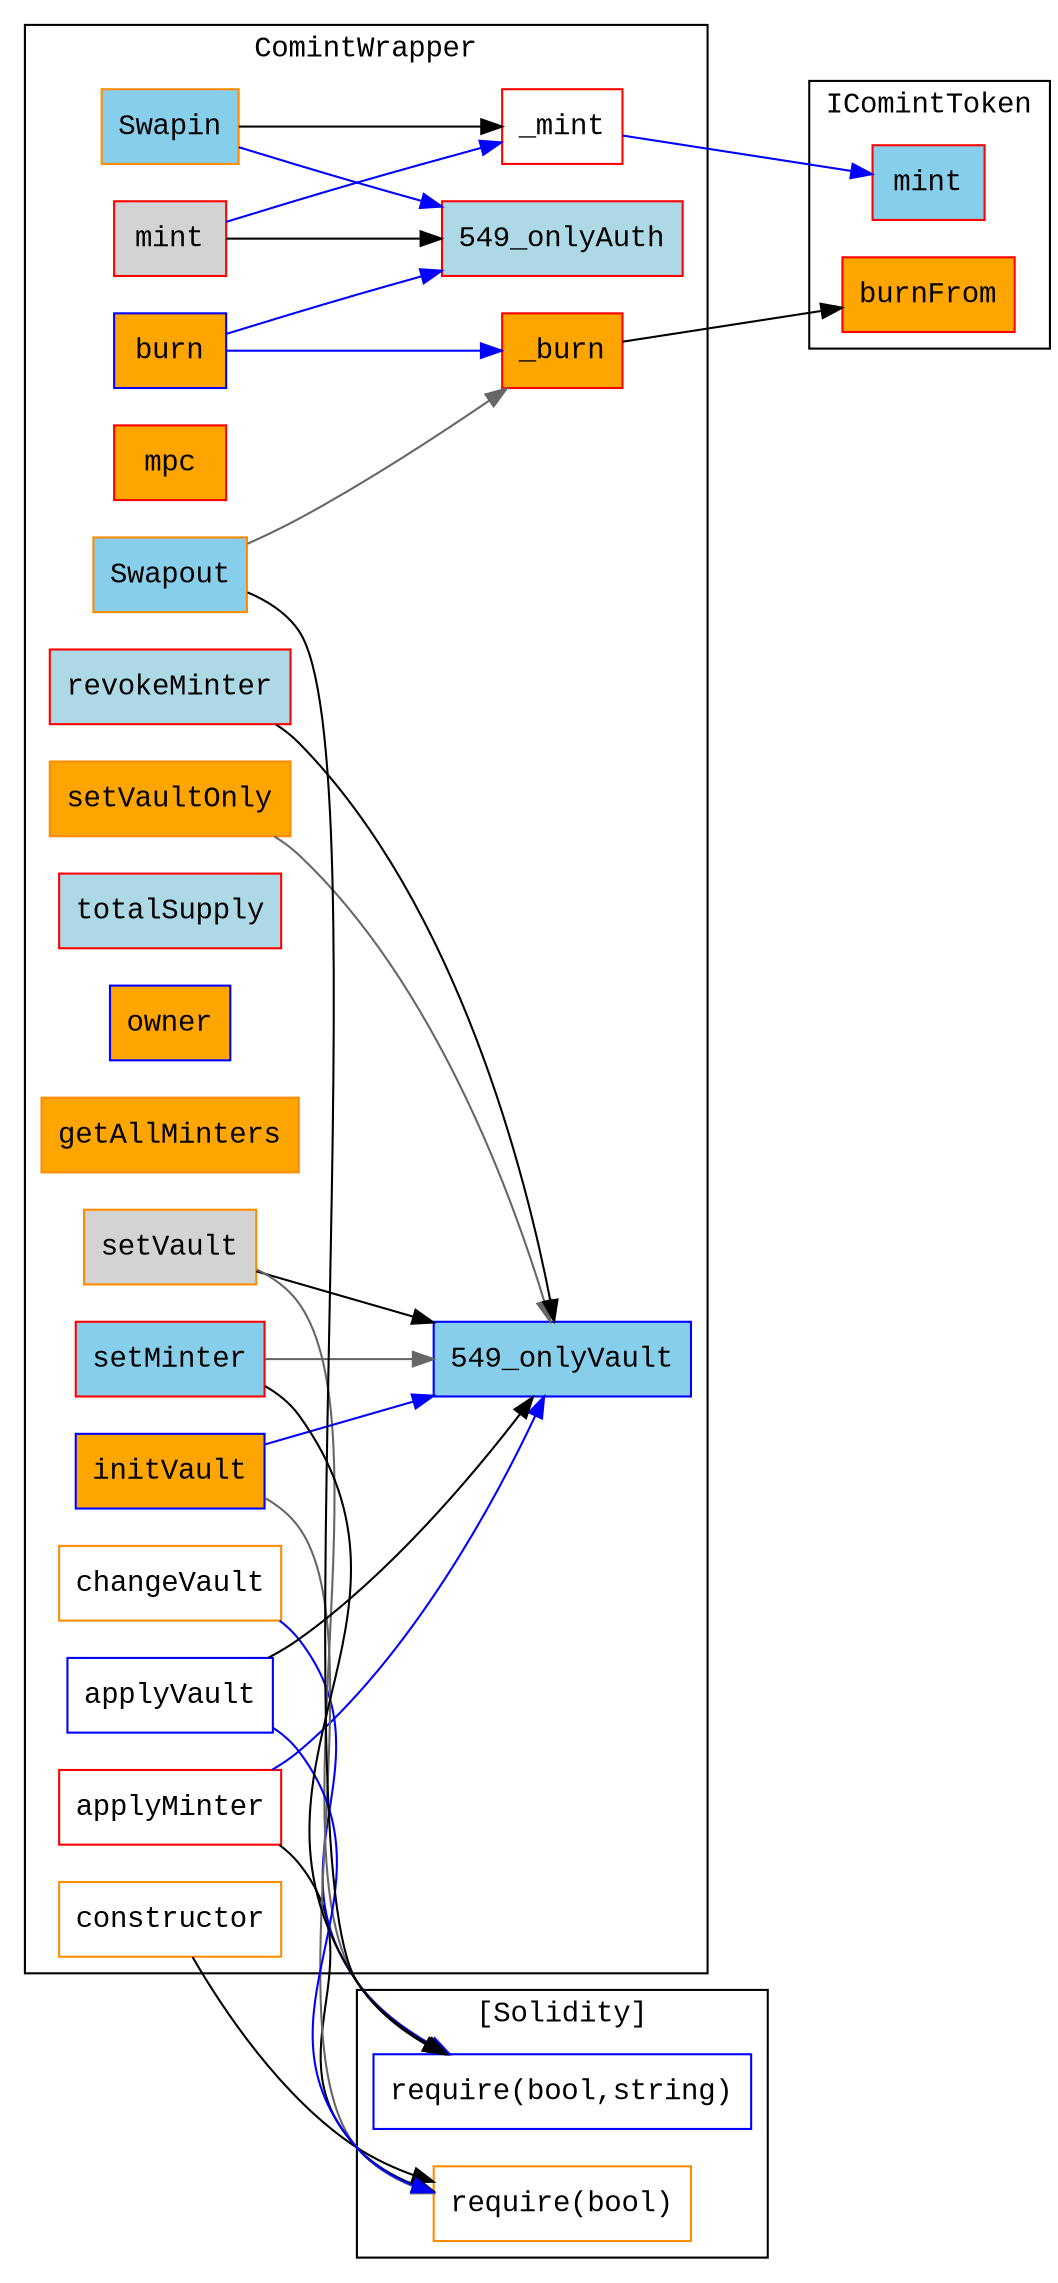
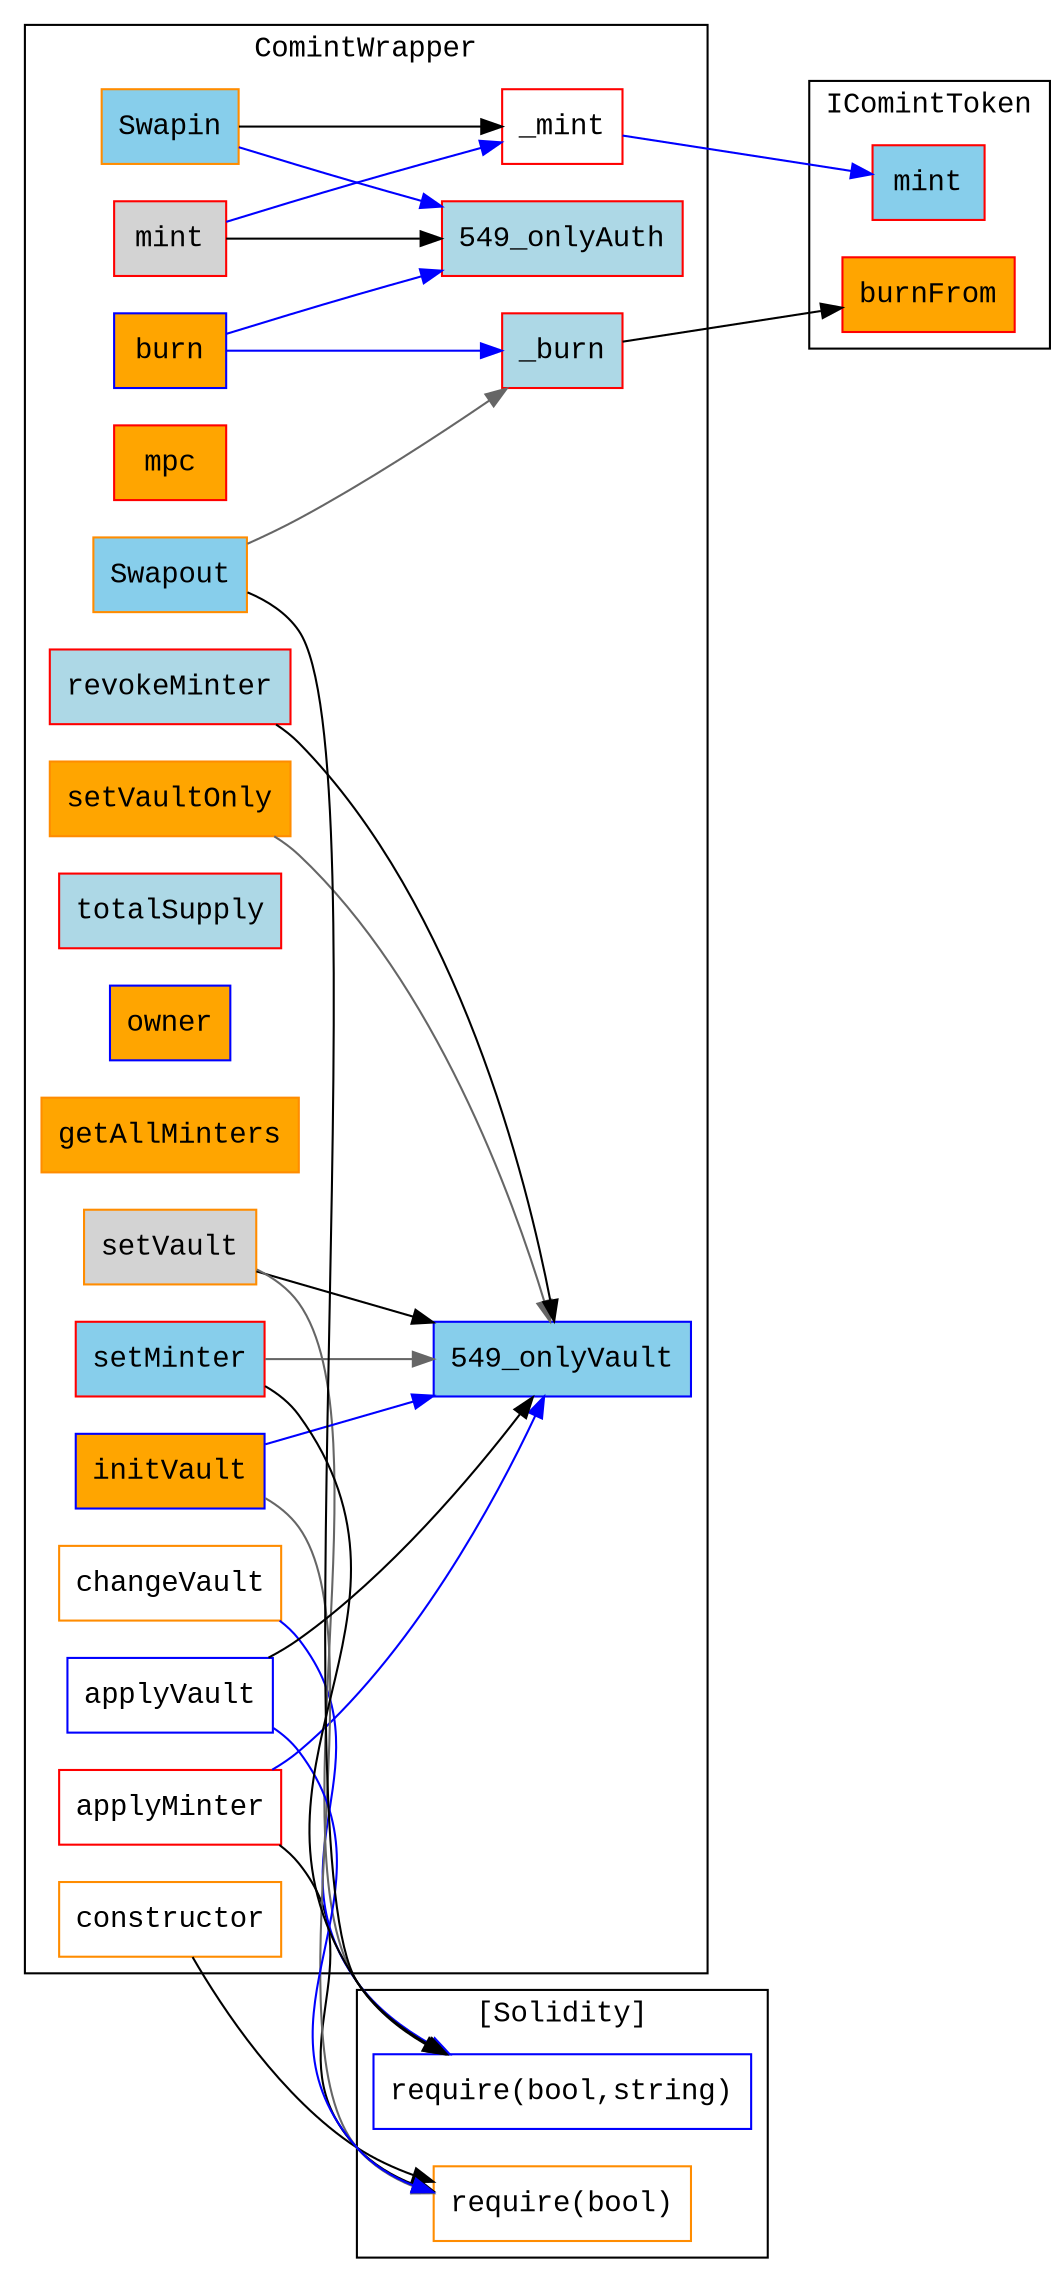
(562, 351) -> (562, 351)
